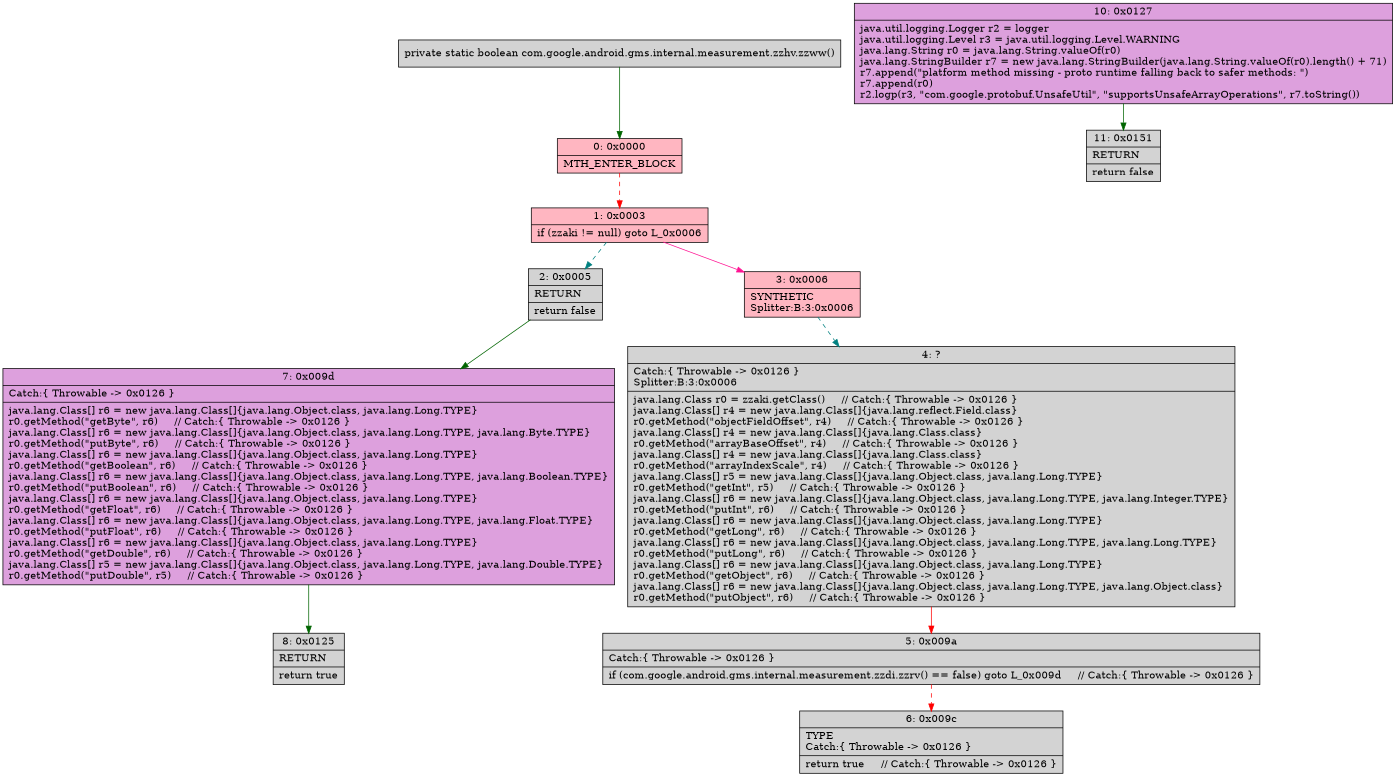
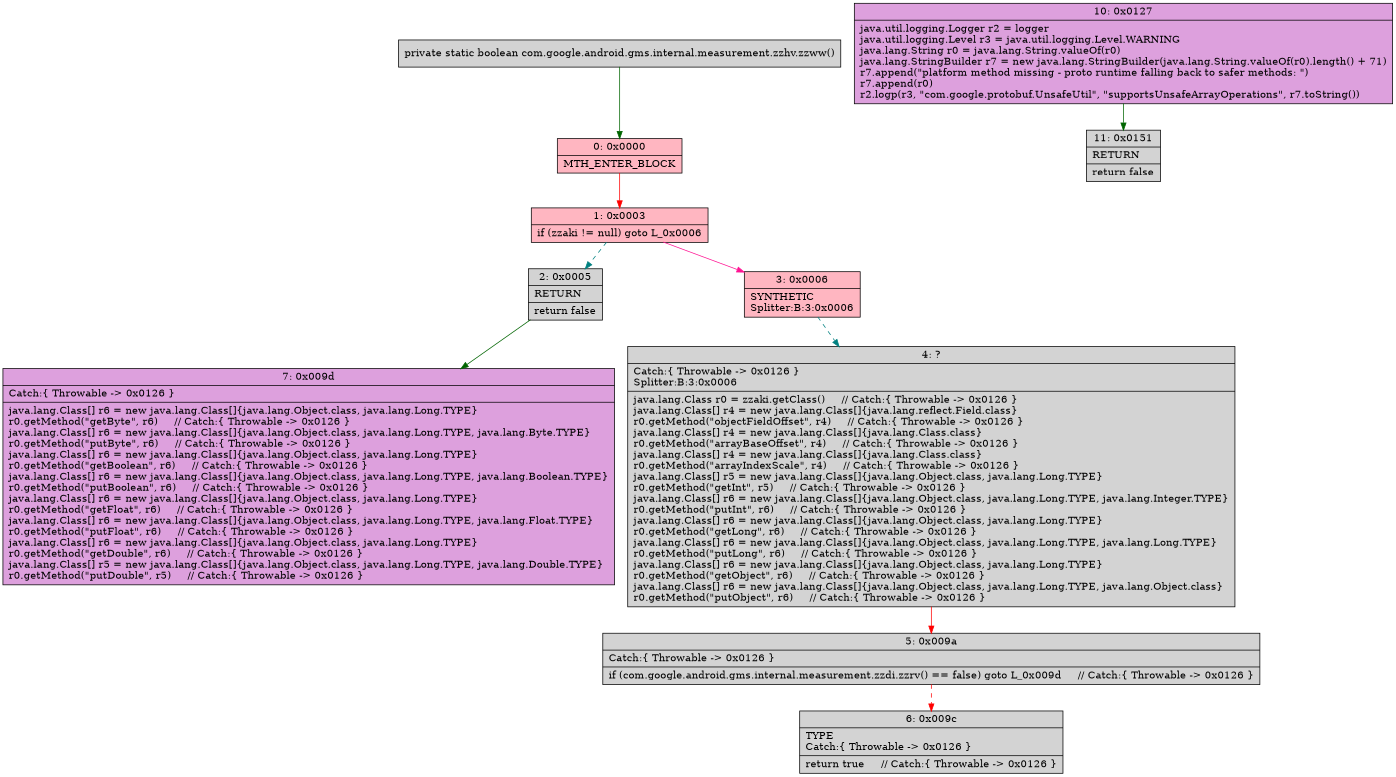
(620, 187) -> (620, 187)
(309, 659) -> none
